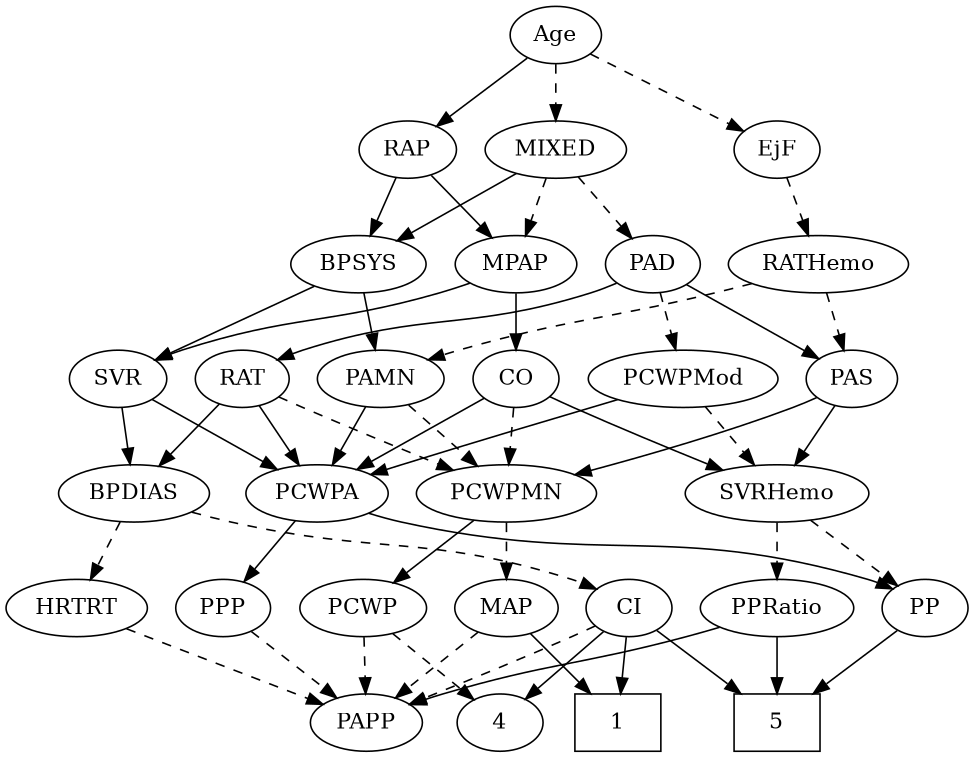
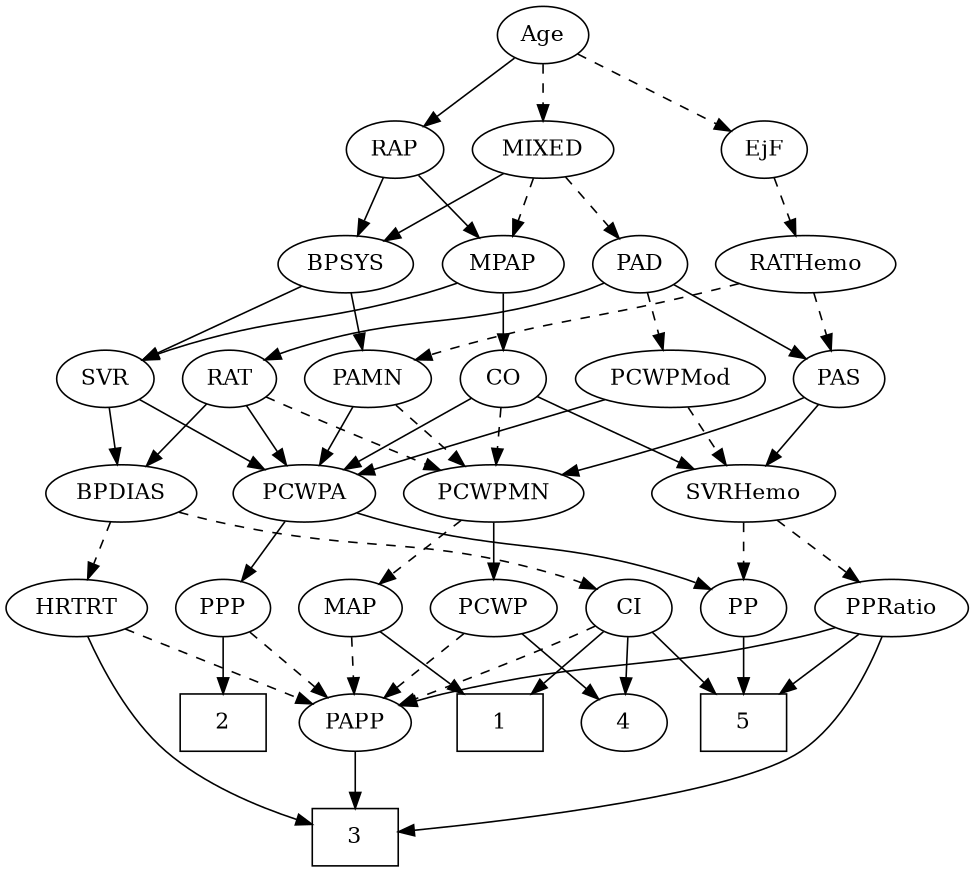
(425, 660) -> (554, 661)
none -> (223, 723)
none -> (355, 837)
